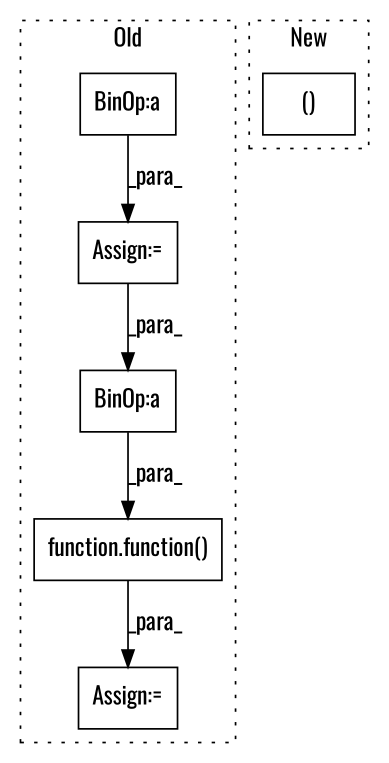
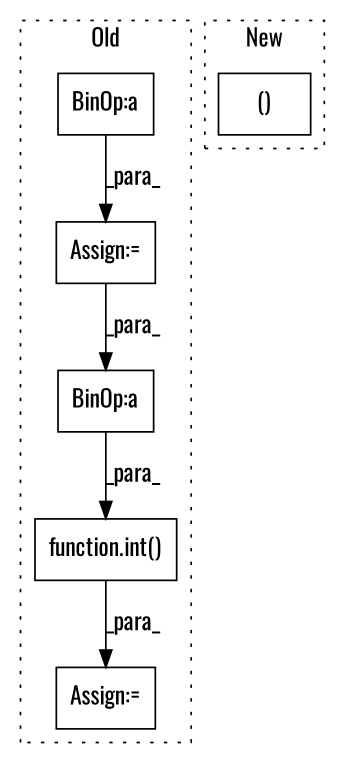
(128, 550) -> (106, 550)
